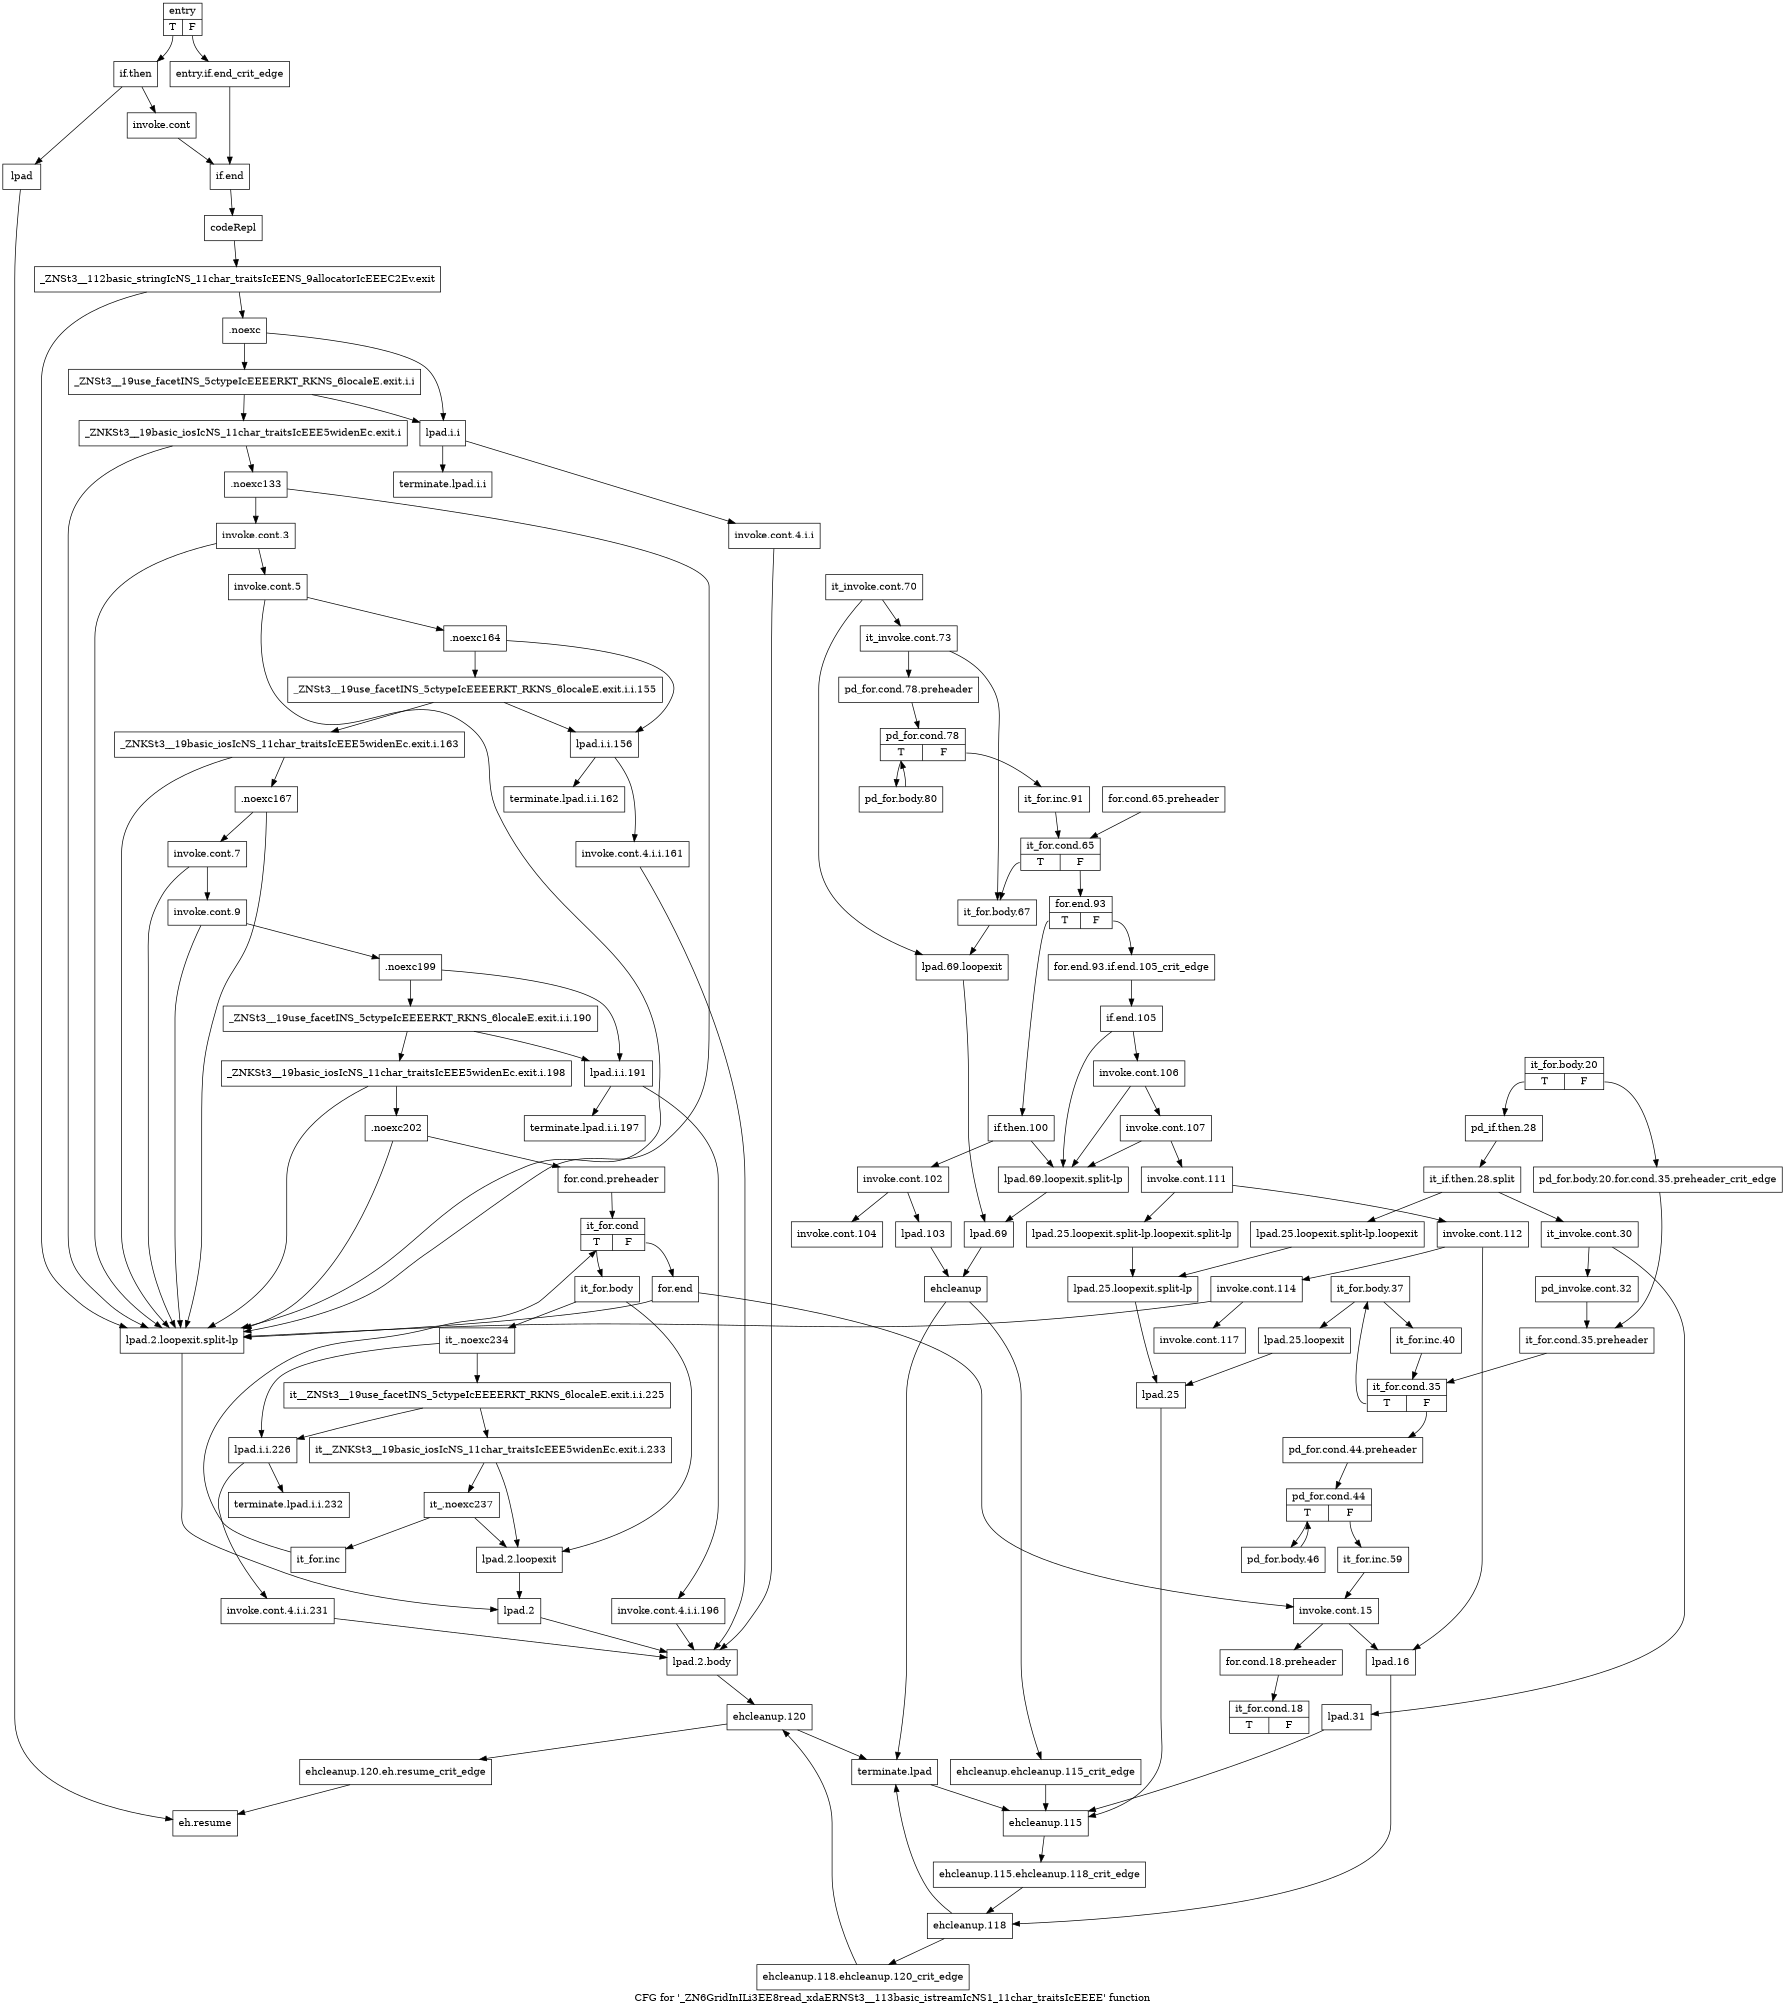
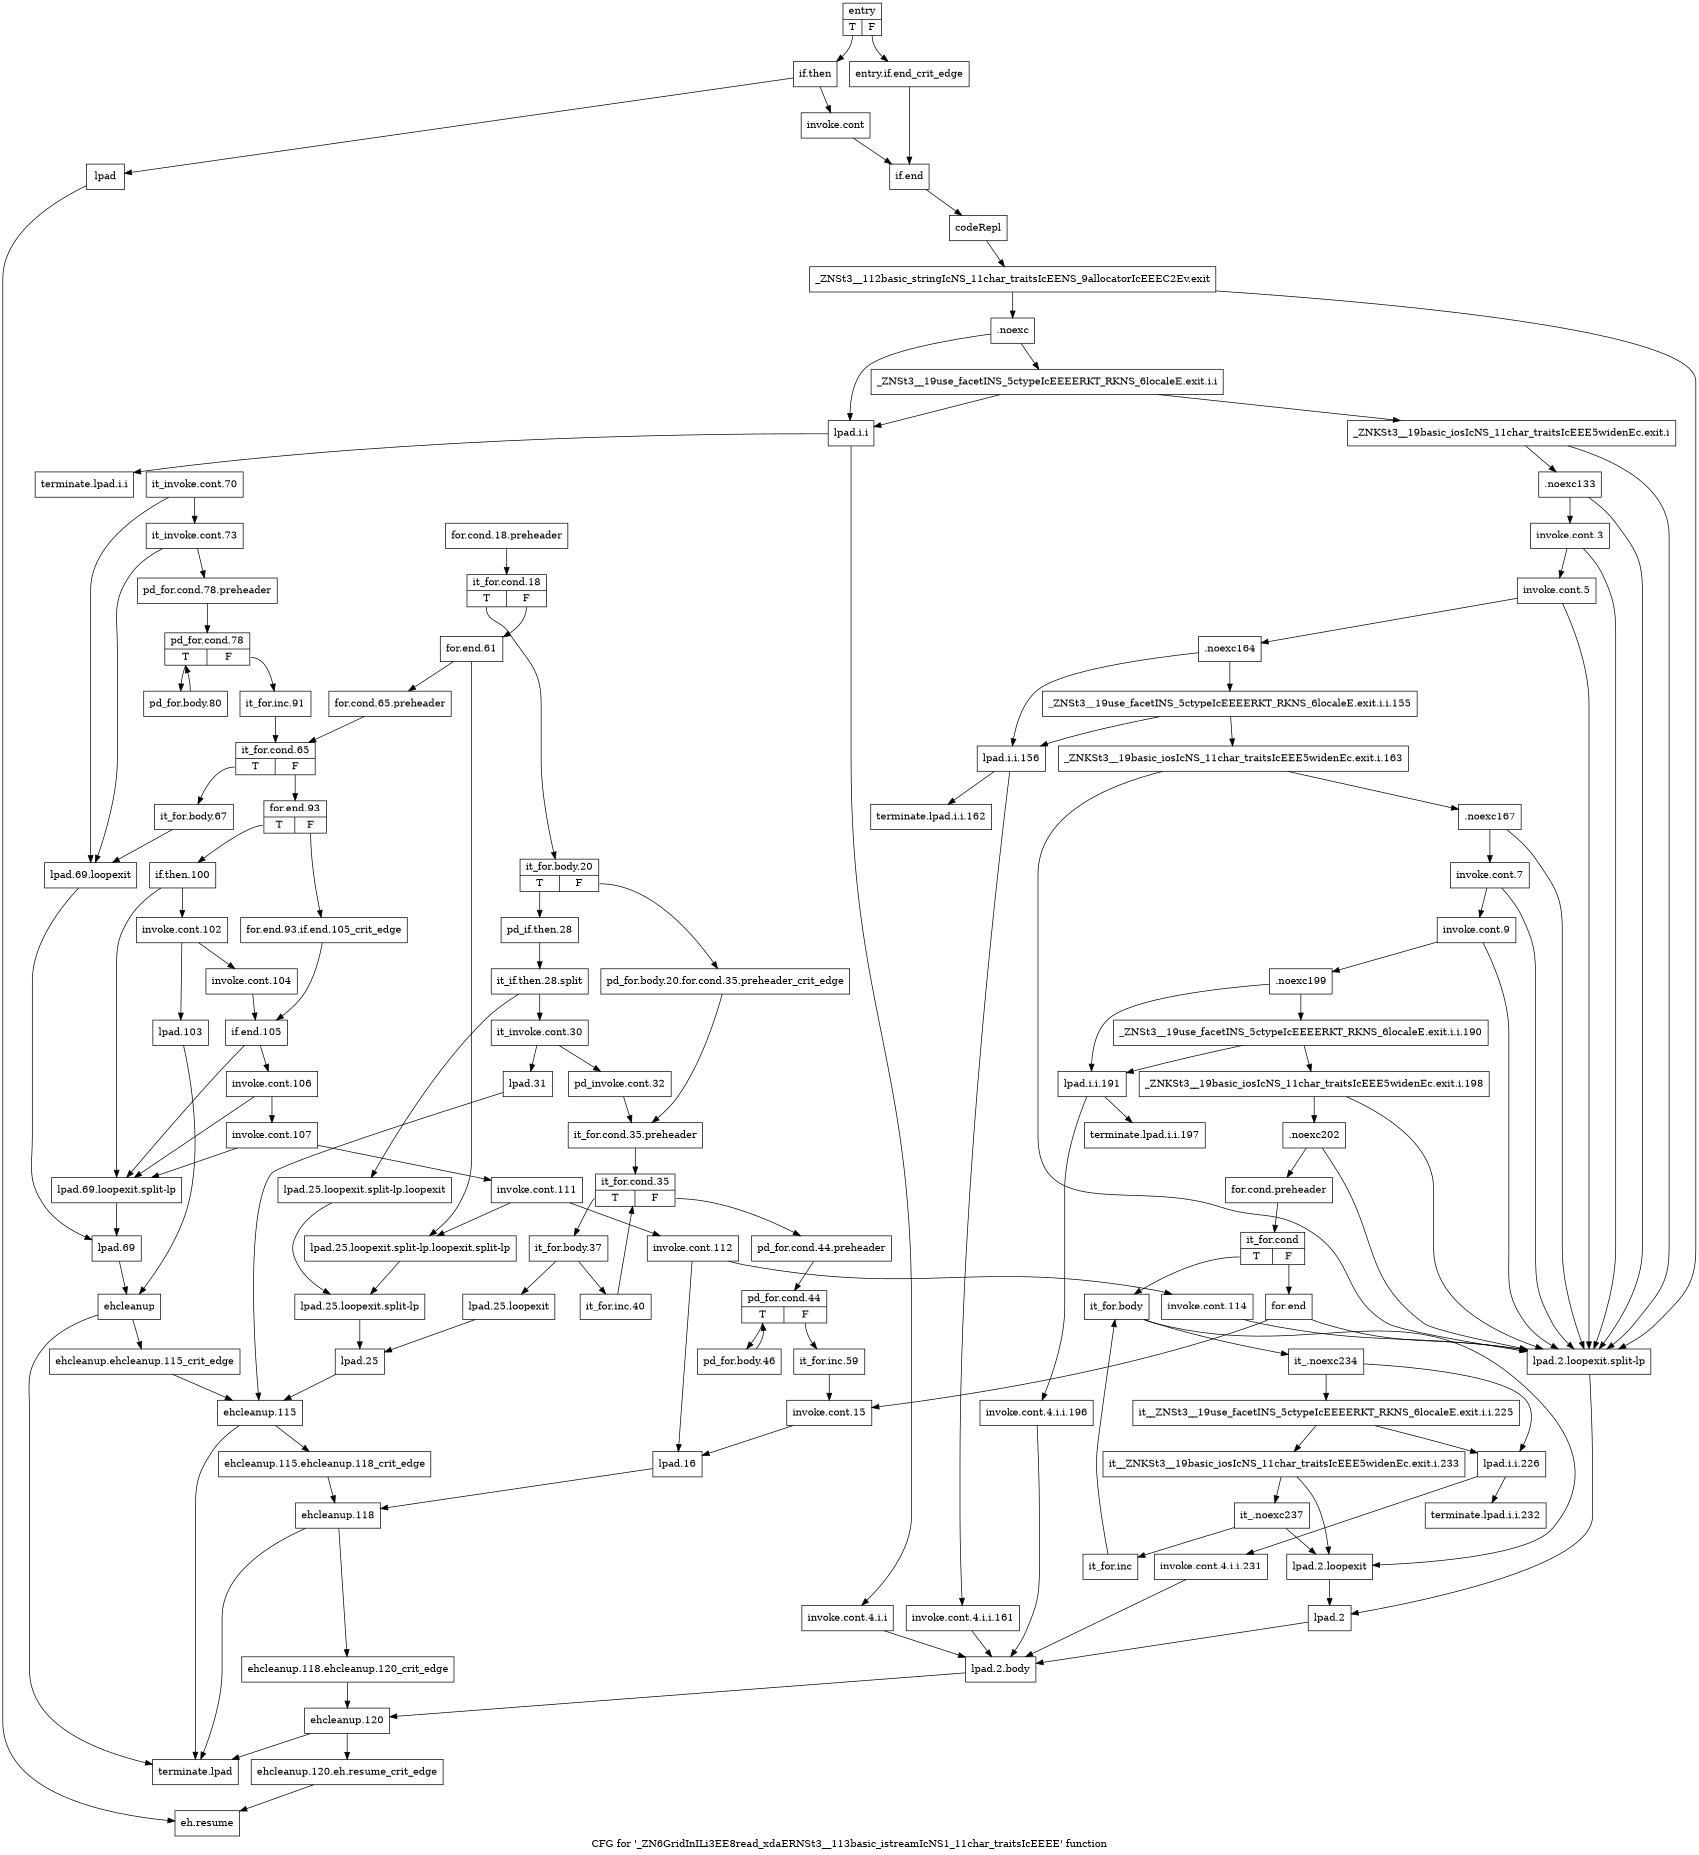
none -> (472, 649)
none -> (541, 721)
(999, 754) -> (117, 694)
none -> (254, 1004)
(1200, 1341) -> none
(312, 1350) -> (1098, 1440)
(1311, 1634) -> none
(967, 1797) -> (195, 1581)
